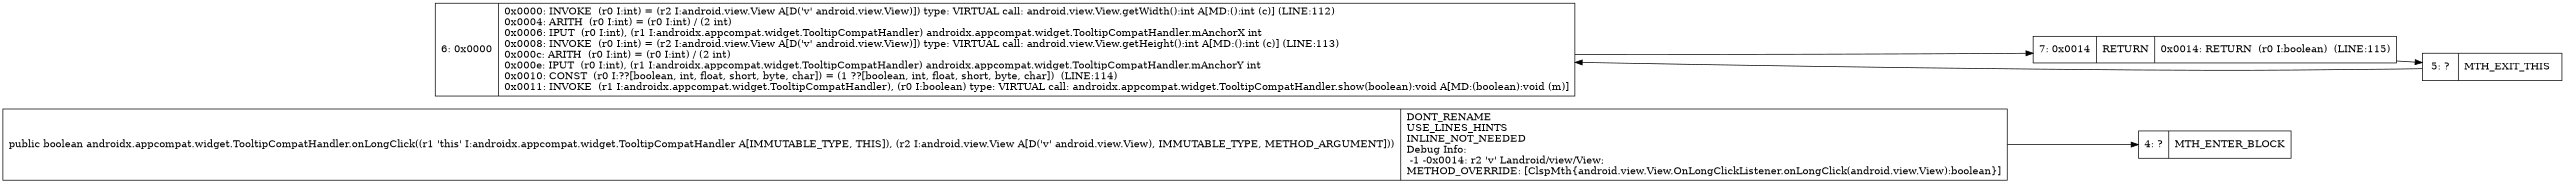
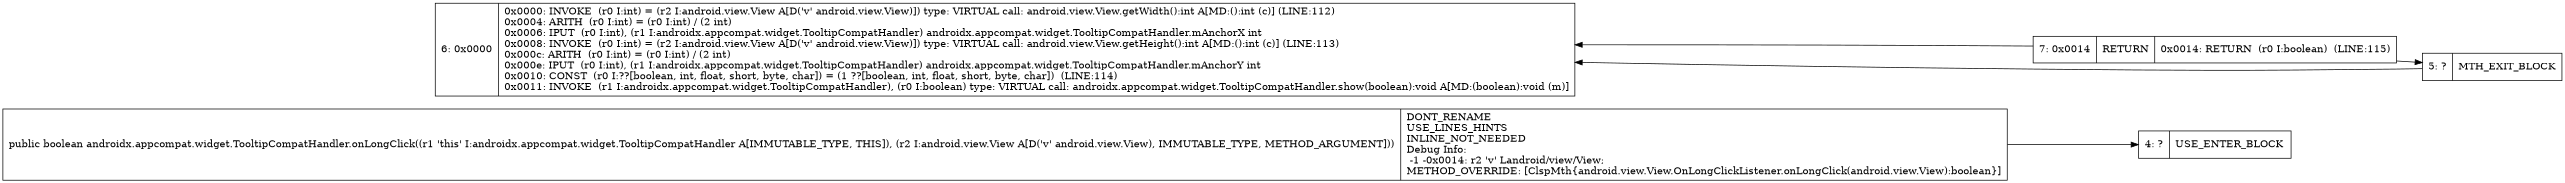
(1800, 54) -> (1808, 45)
(2507, 67) -> (2507, 67)
(2230, 144) -> (2230, 144)
